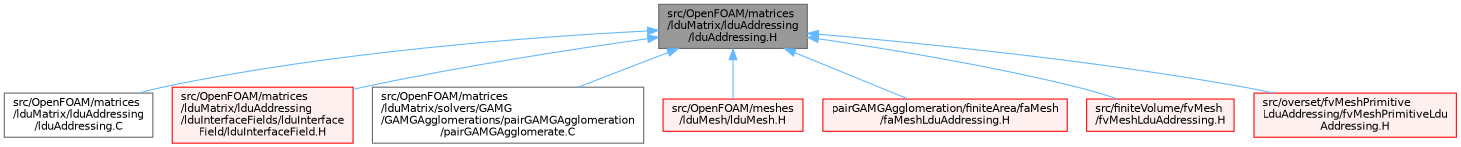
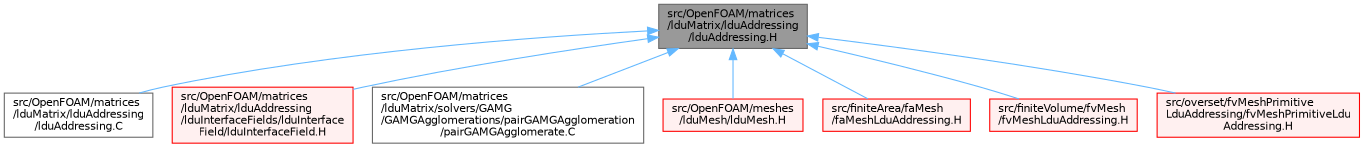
(945, 115) -> (897, 115)
